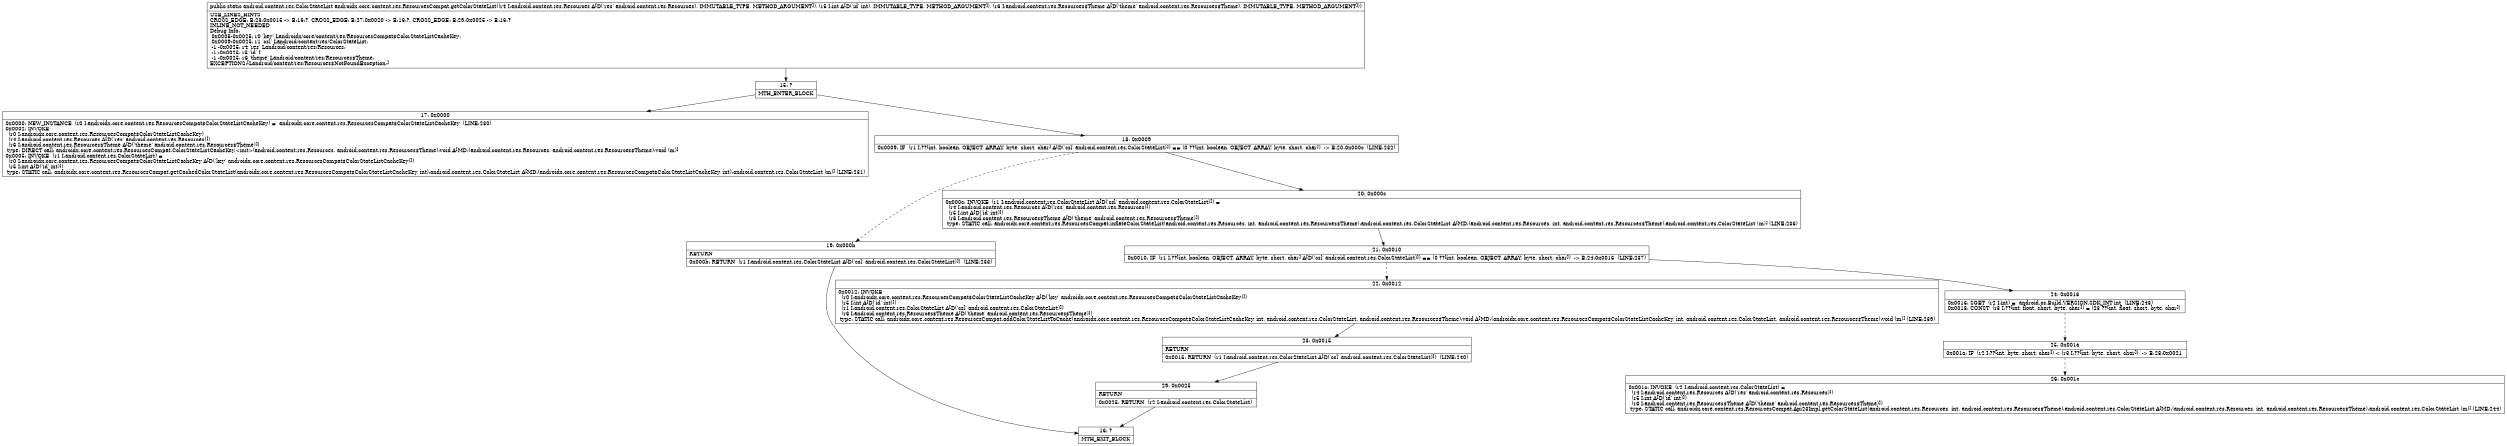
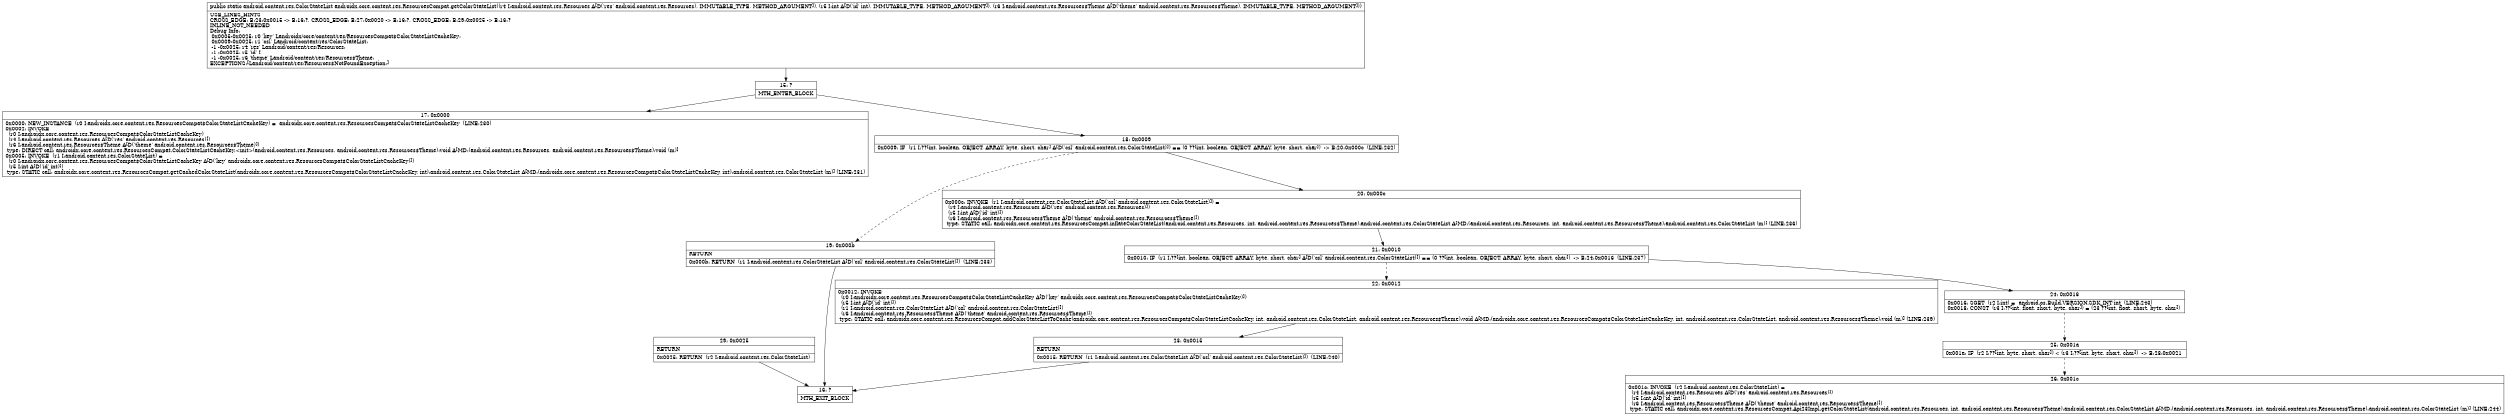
(1248, 371) -> (973, 376)
